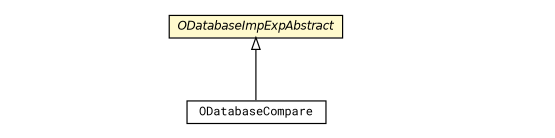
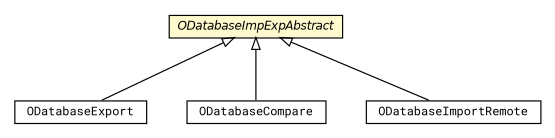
none -> (80, 112)
none -> (453, 112)
